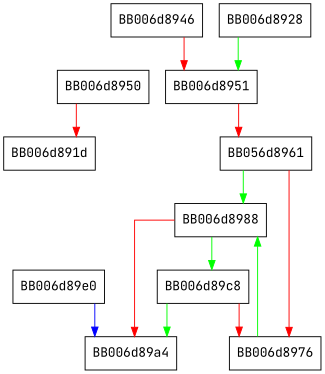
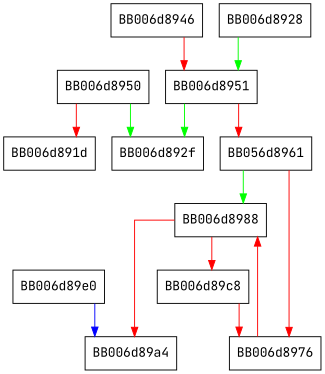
none -> (158, 154)
(212, 249) -> (212, 249)
(258, 291) -> (258, 291)
(167, 315) -> none
